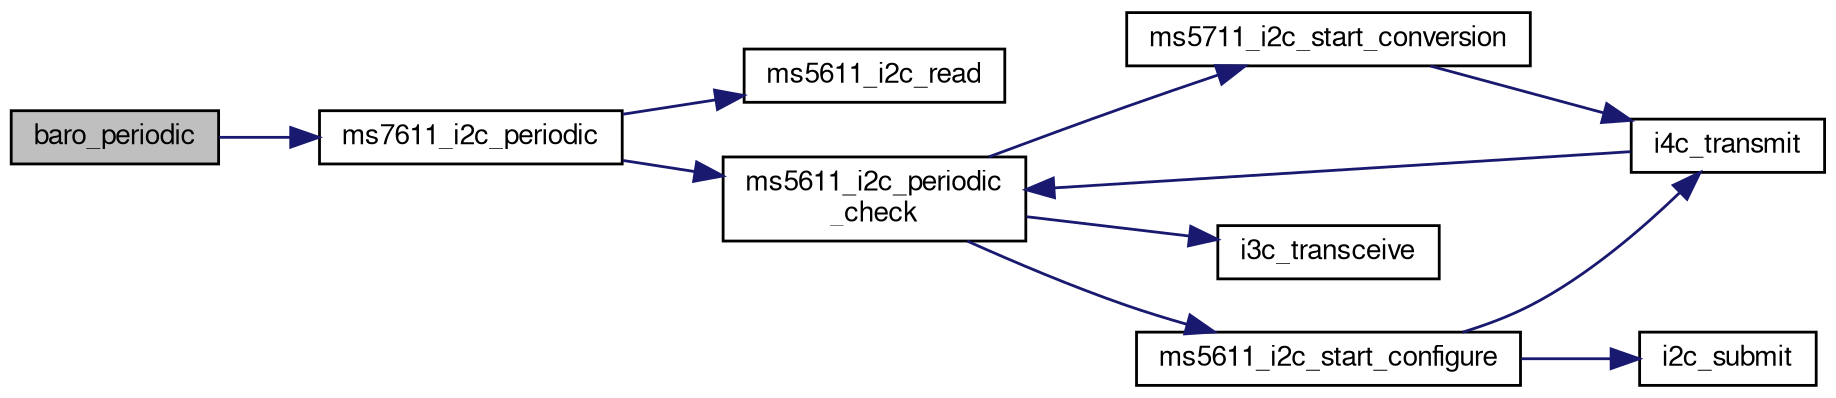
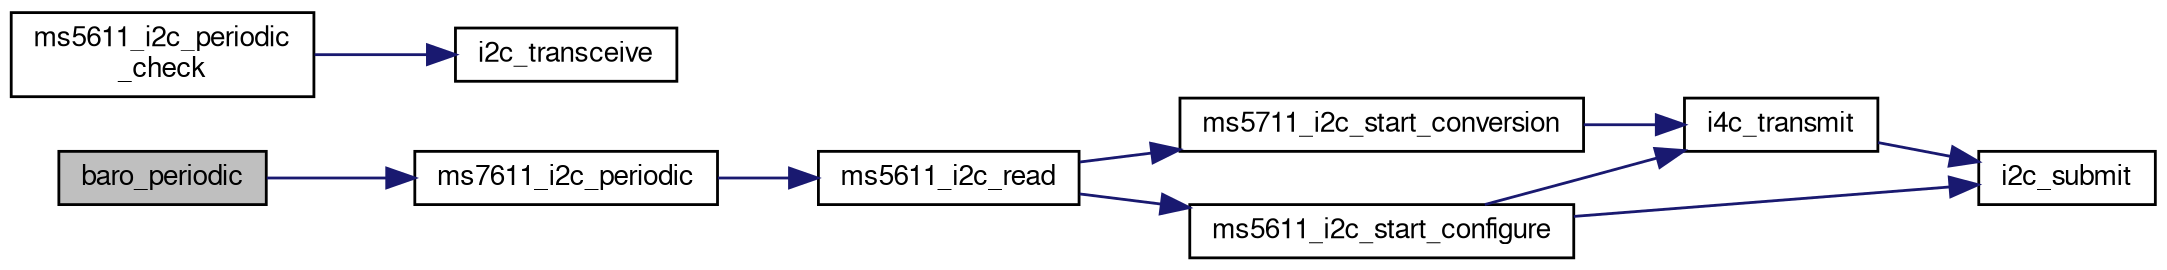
(1103, 115) -> (1116, 158)
(659, 166) -> none
(1342, 170) -> (1914, 150)
(1329, 252) -> (566, 55)
(1076, 287) -> (1121, 199)
